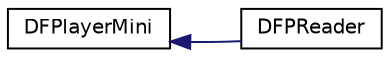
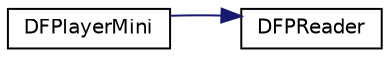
(216, 42) -> (196, 15)
